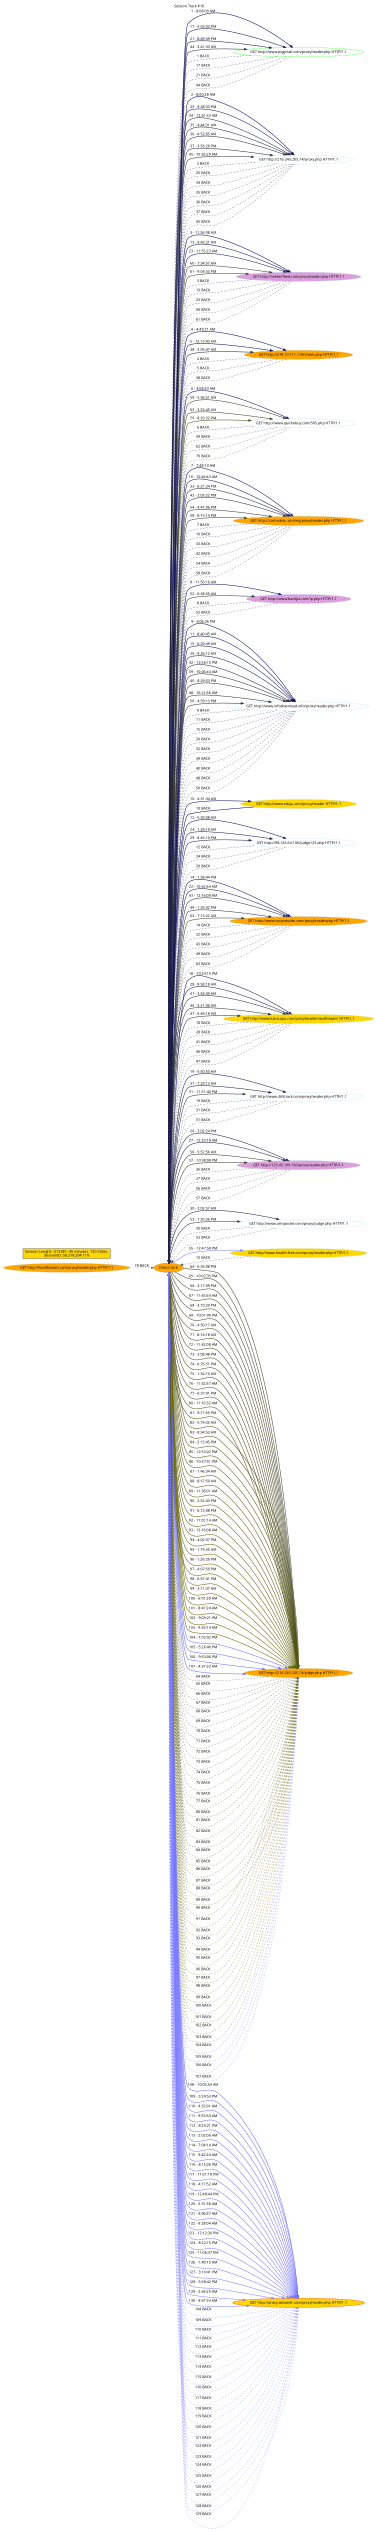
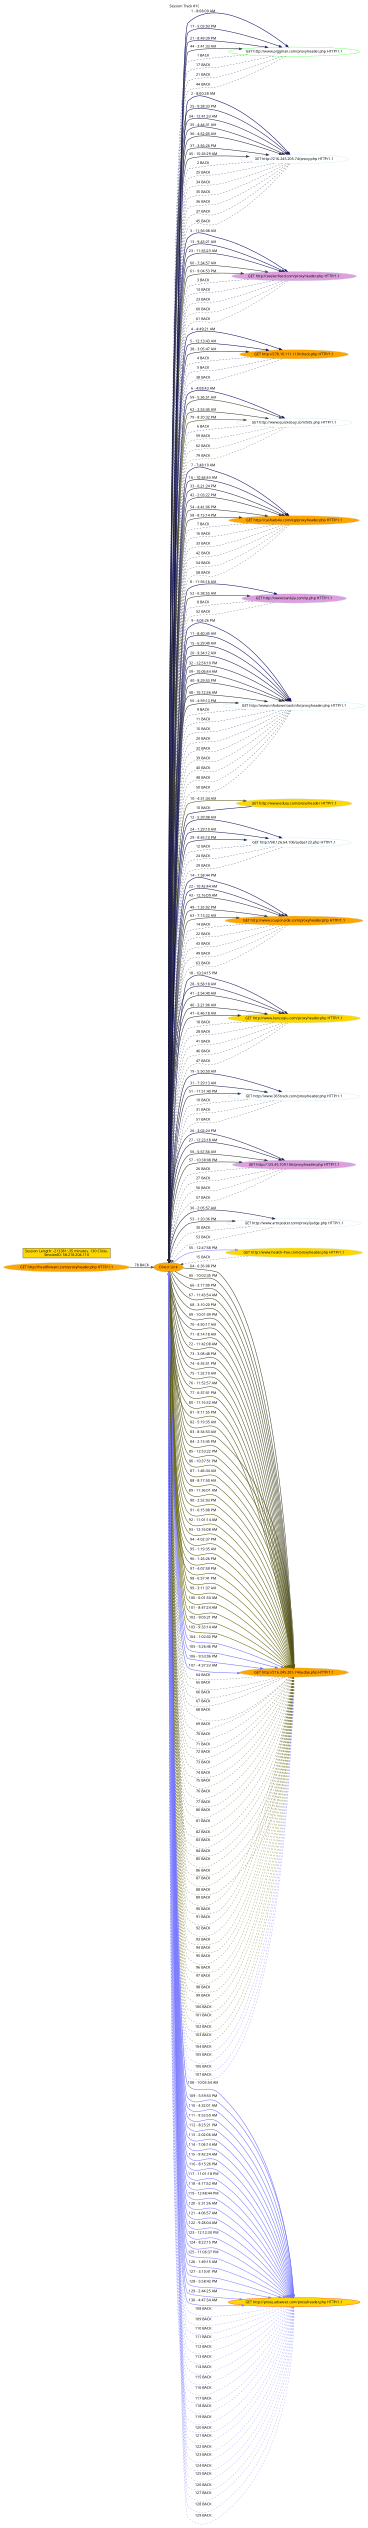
(172, 1003) -> (172, 1005)
(299, 1019) -> (294, 1018)
(141, 1268) -> (141, 1267)
